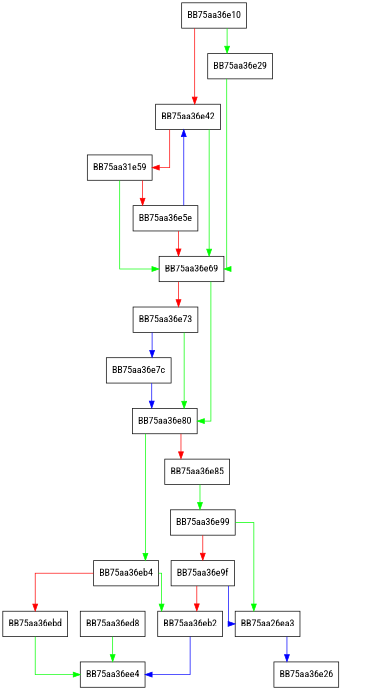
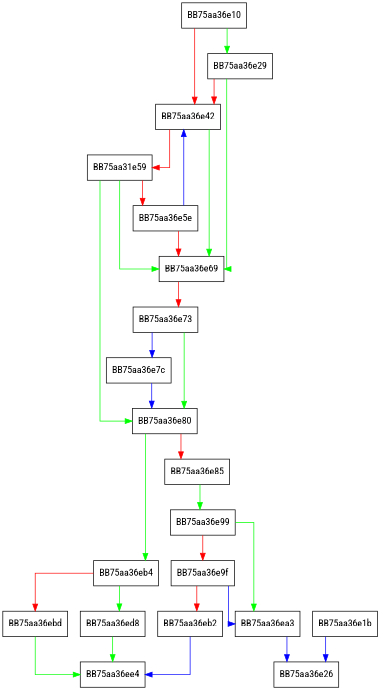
none -> (214, 88)
(211, 355) -> (100, 313)
(162, 587) -> (119, 595)
(268, 624) -> (268, 624)
none -> (345, 624)
